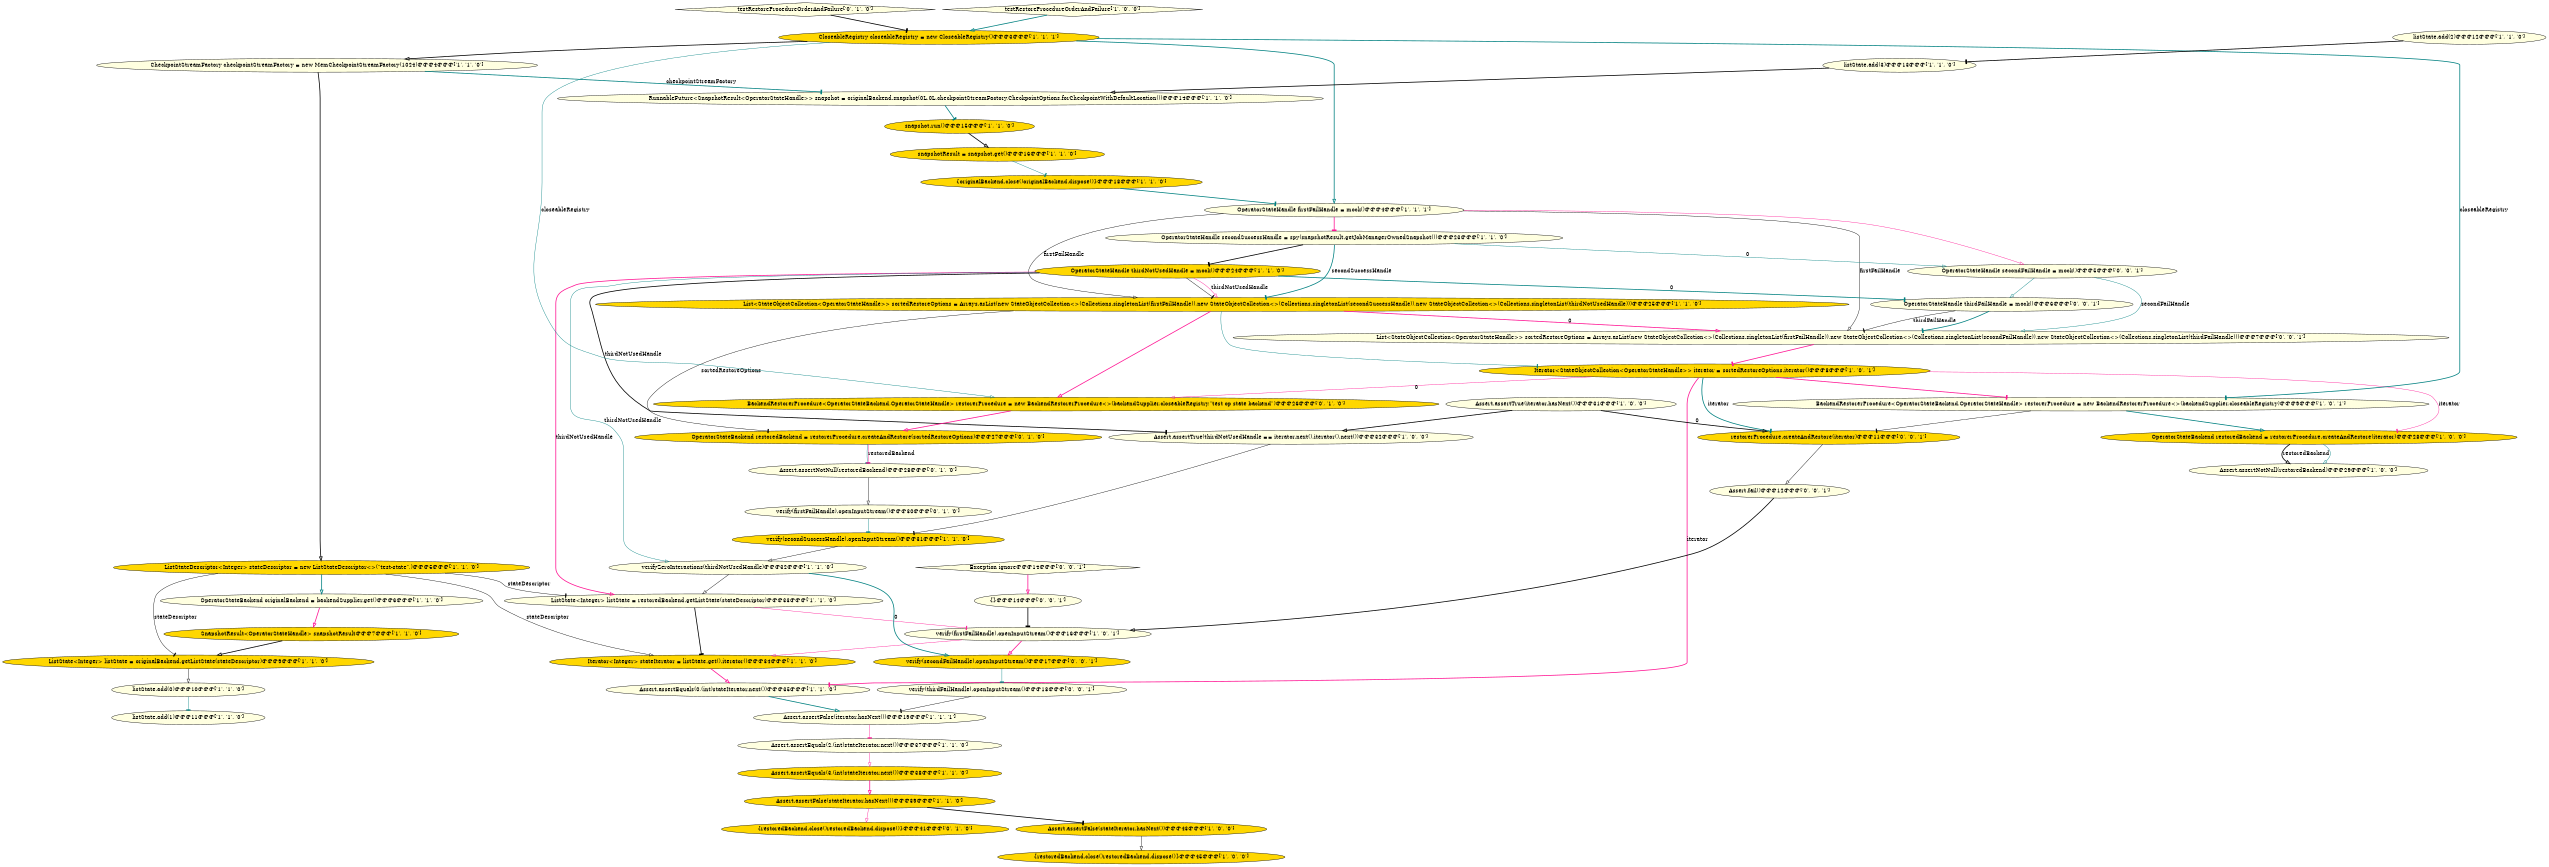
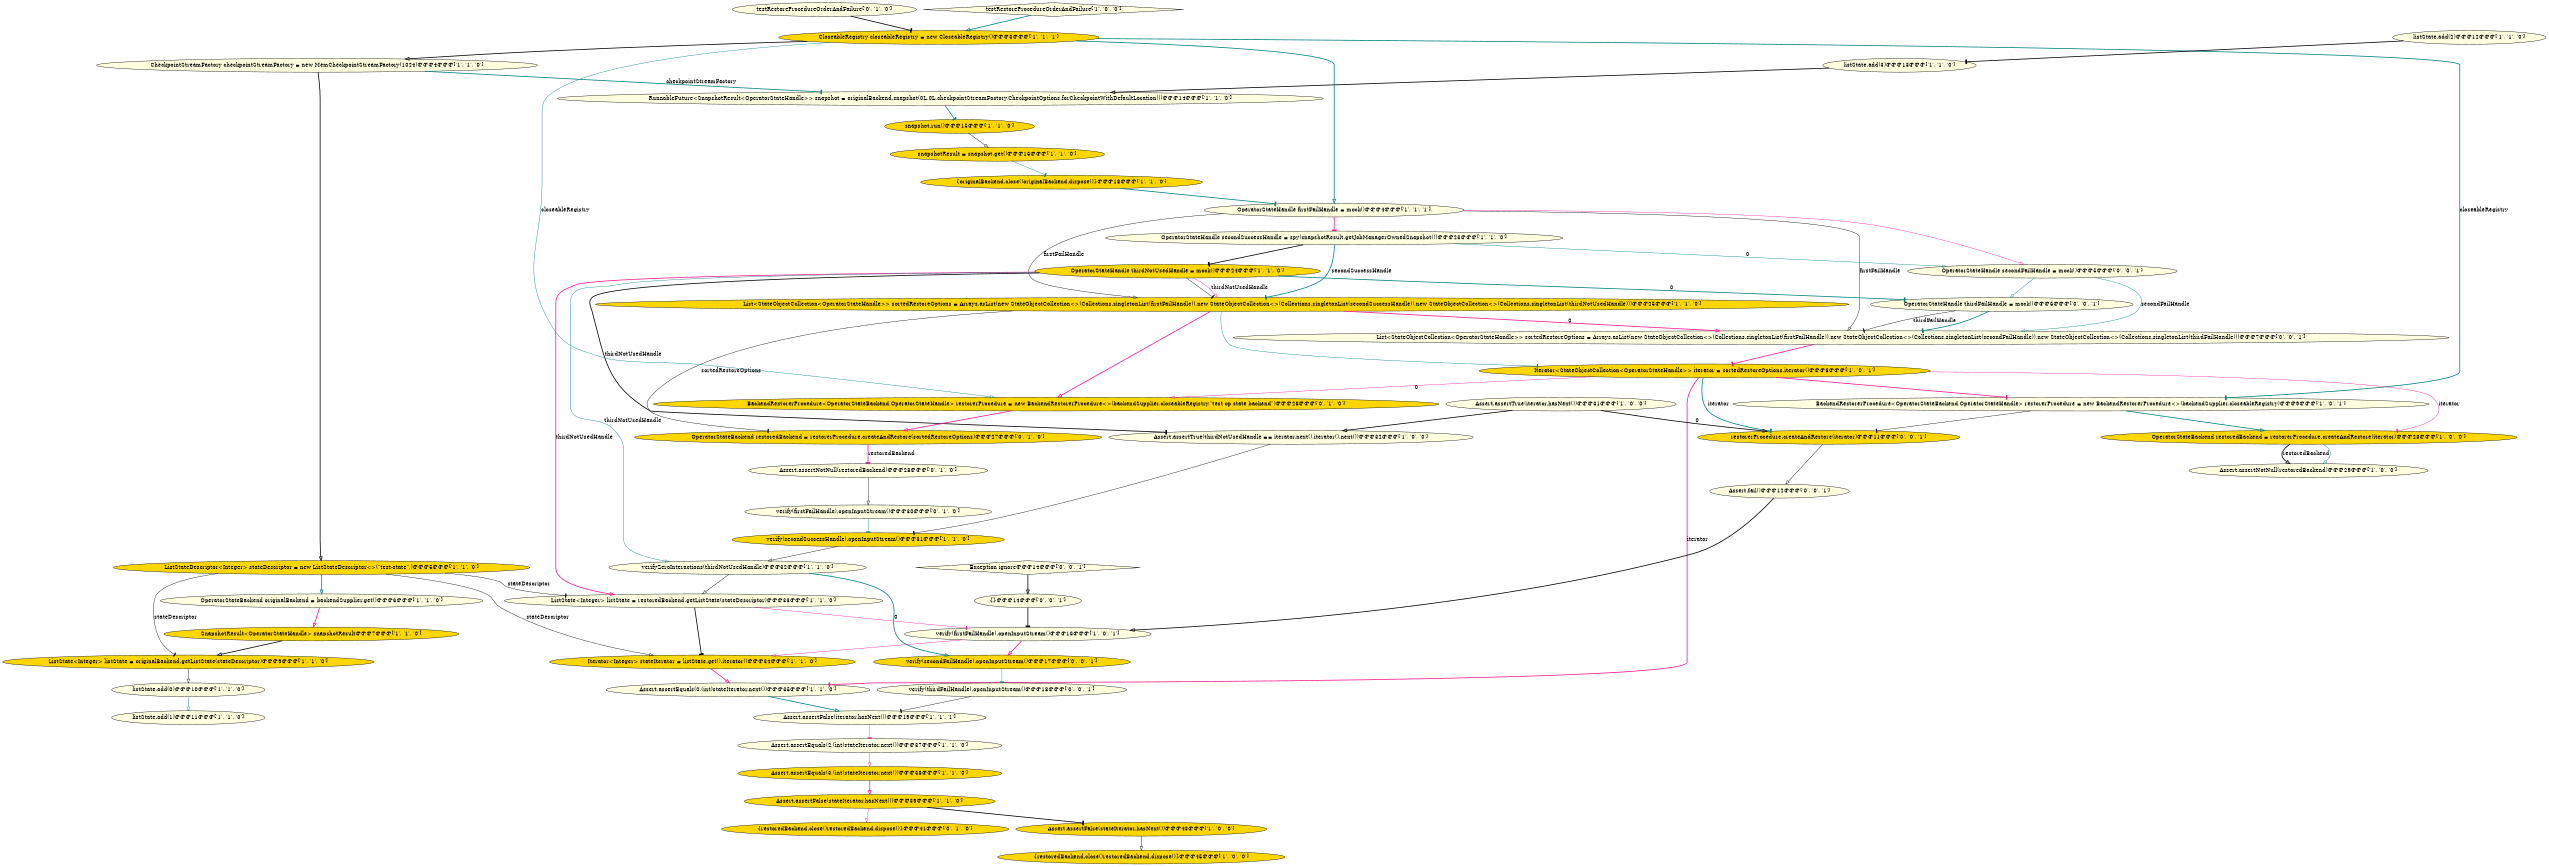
(805, 10) -> (824, 10)
(977, 139) -> (977, 139)
(1028, 582) -> (1028, 582)
(188, 703) -> (188, 702)
